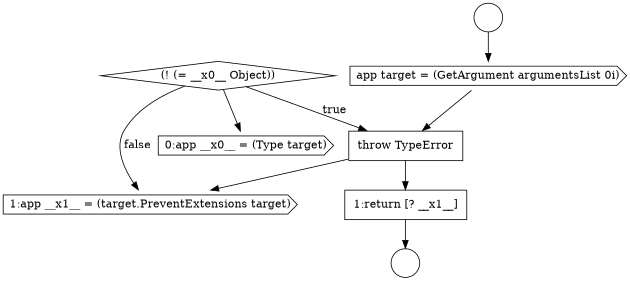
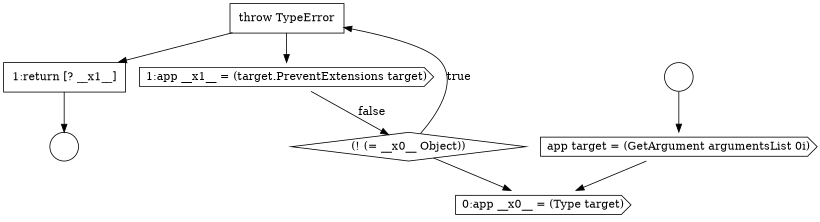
(450, 108) -> (615, 174)
(130, 122) -> (346, 111)
